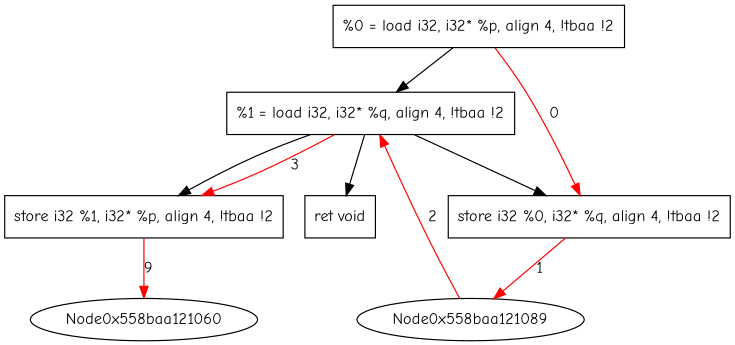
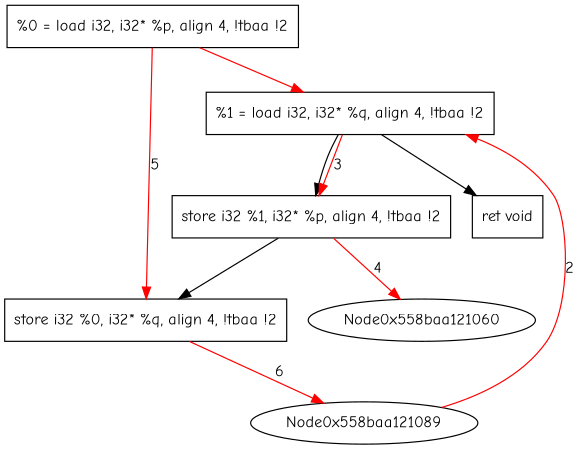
(429, 66) -> (246, 68)
(555, 113) -> (155, 165)
(475, 163) -> (234, 265)
(149, 268) -> (378, 268)
(540, 268) -> (280, 372)
